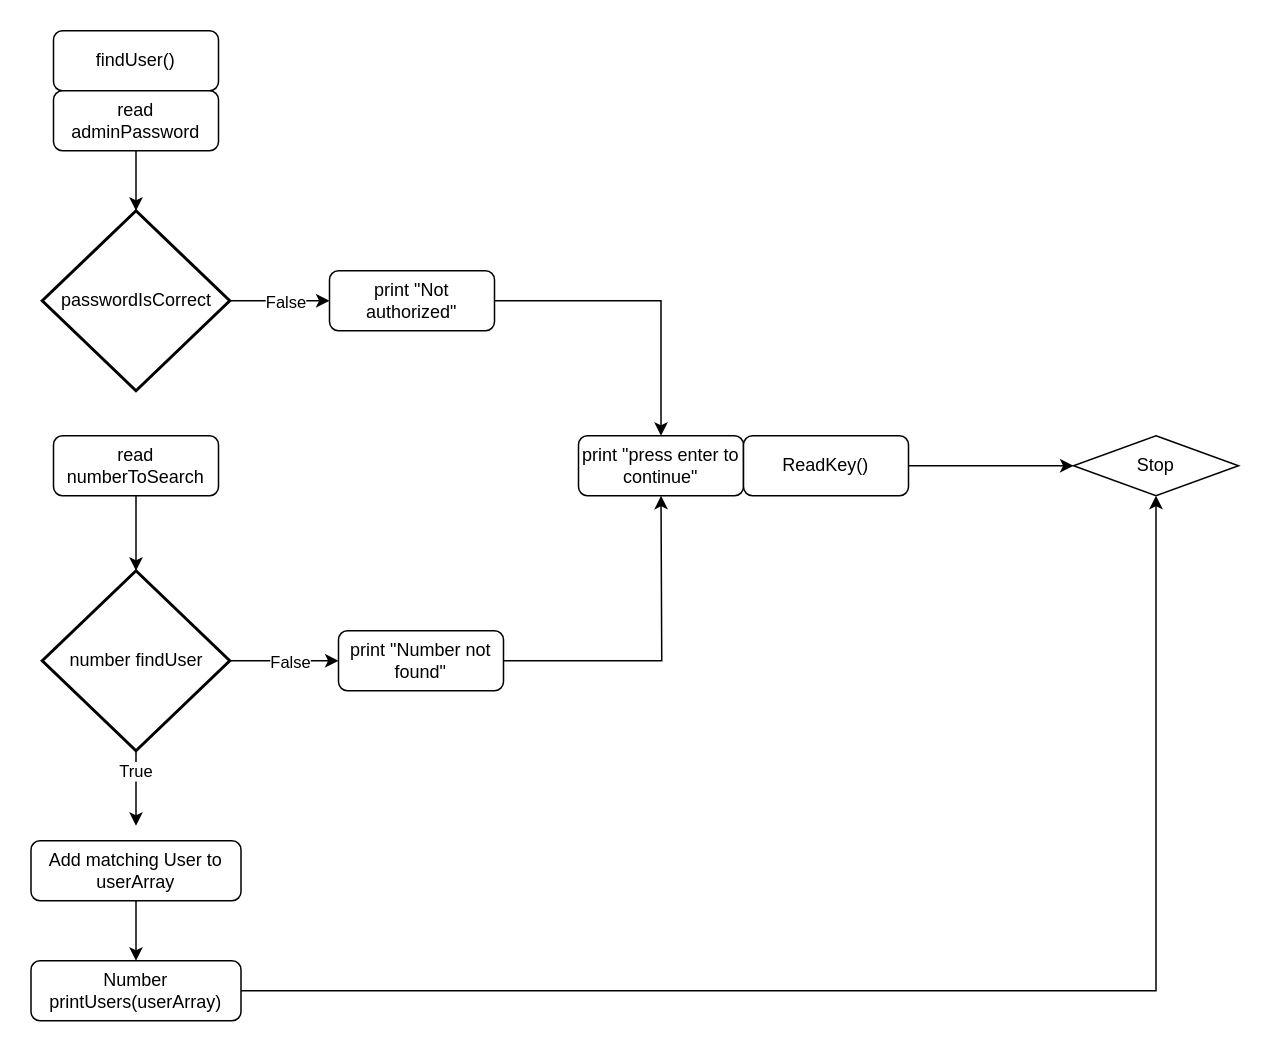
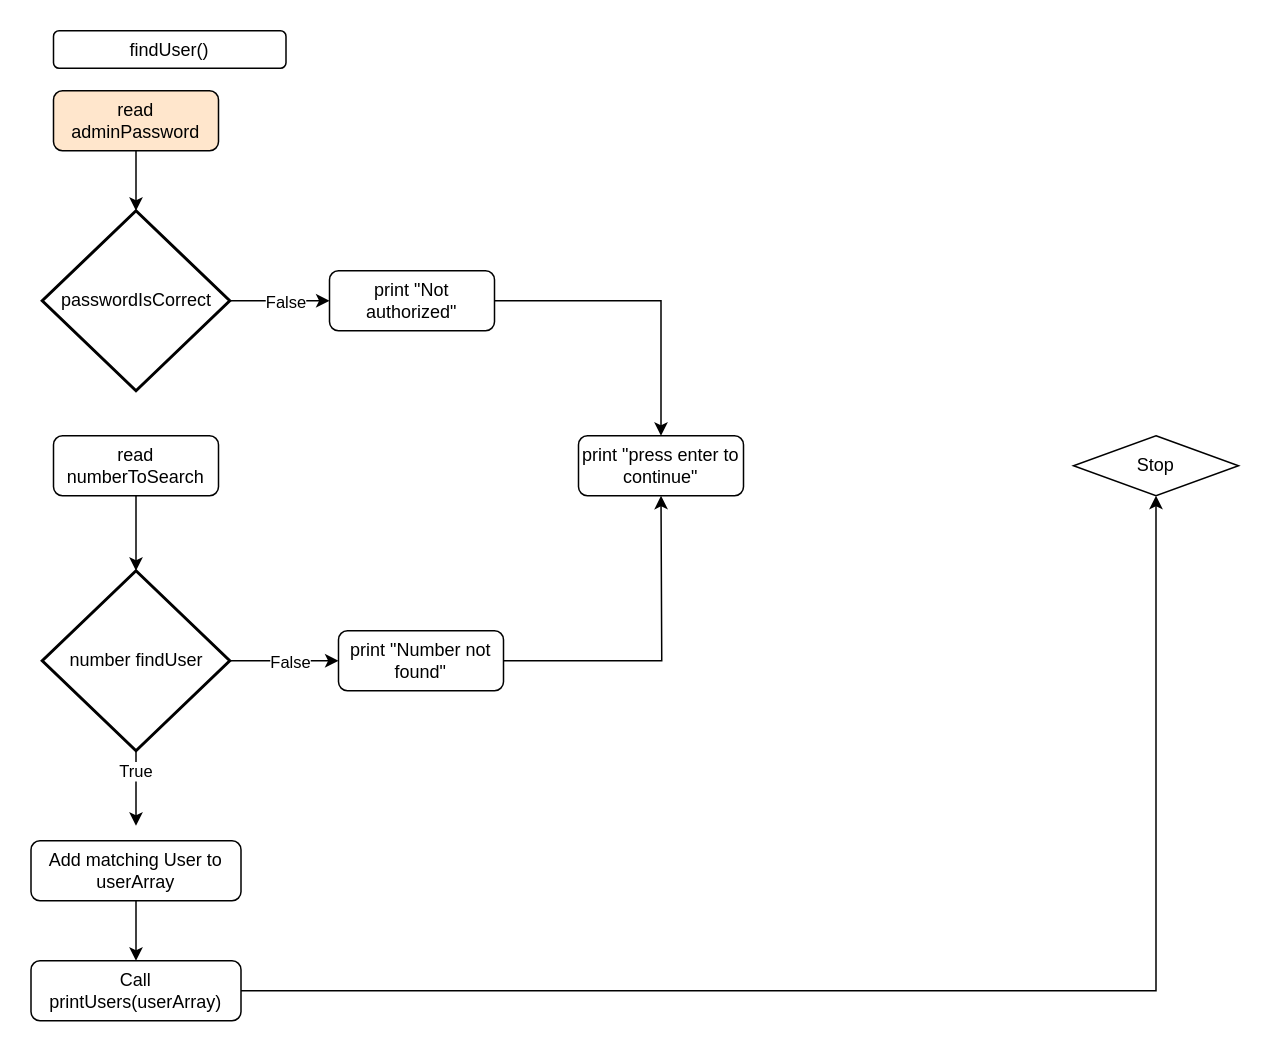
(136, 61) -> (170, 50)
(136, 121) -> (136, 121)
(826, 466) -> none
(985, 466) -> none
(136, 991) -> (136, 991)
